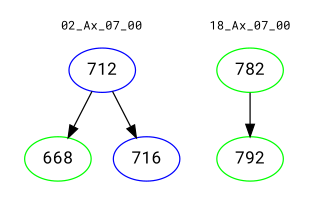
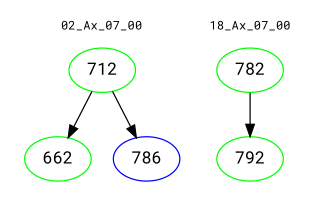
(102, 70) -> (102, 70)
(58, 159) -> (58, 159)
(147, 159) -> (147, 159)
